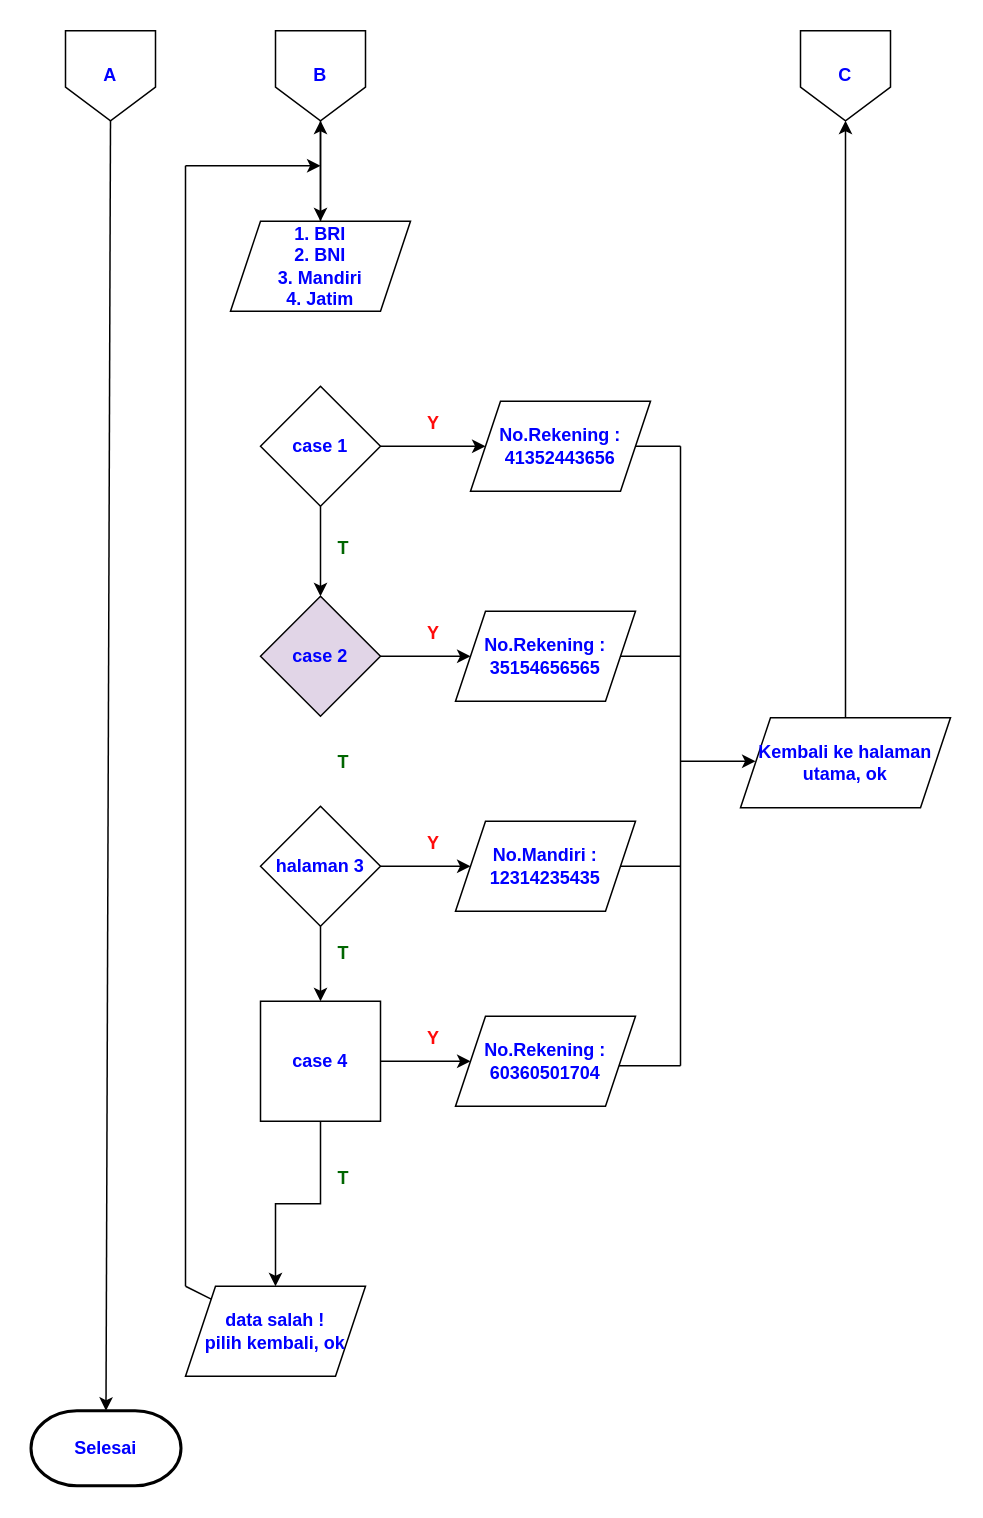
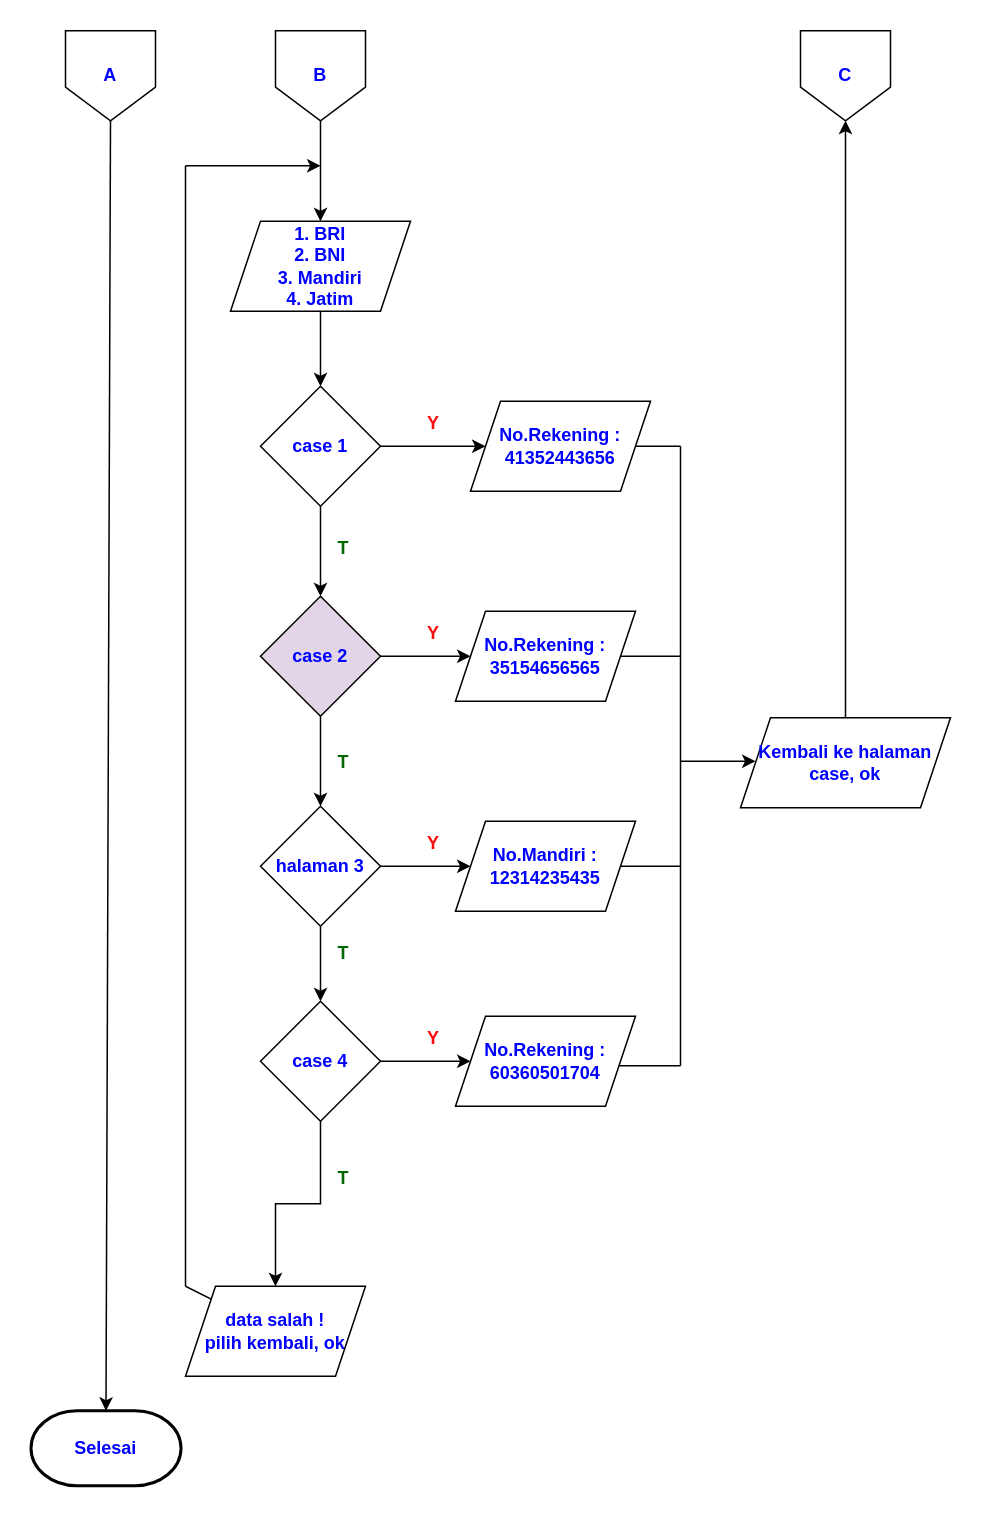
(320, 219) -> (320, 343)
none -> (320, 756)
(845, 763) -> (845, 763)
(320, 1061) -> (320, 1061)
